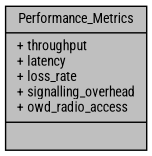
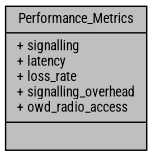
(52, 46) -> (49, 46)
